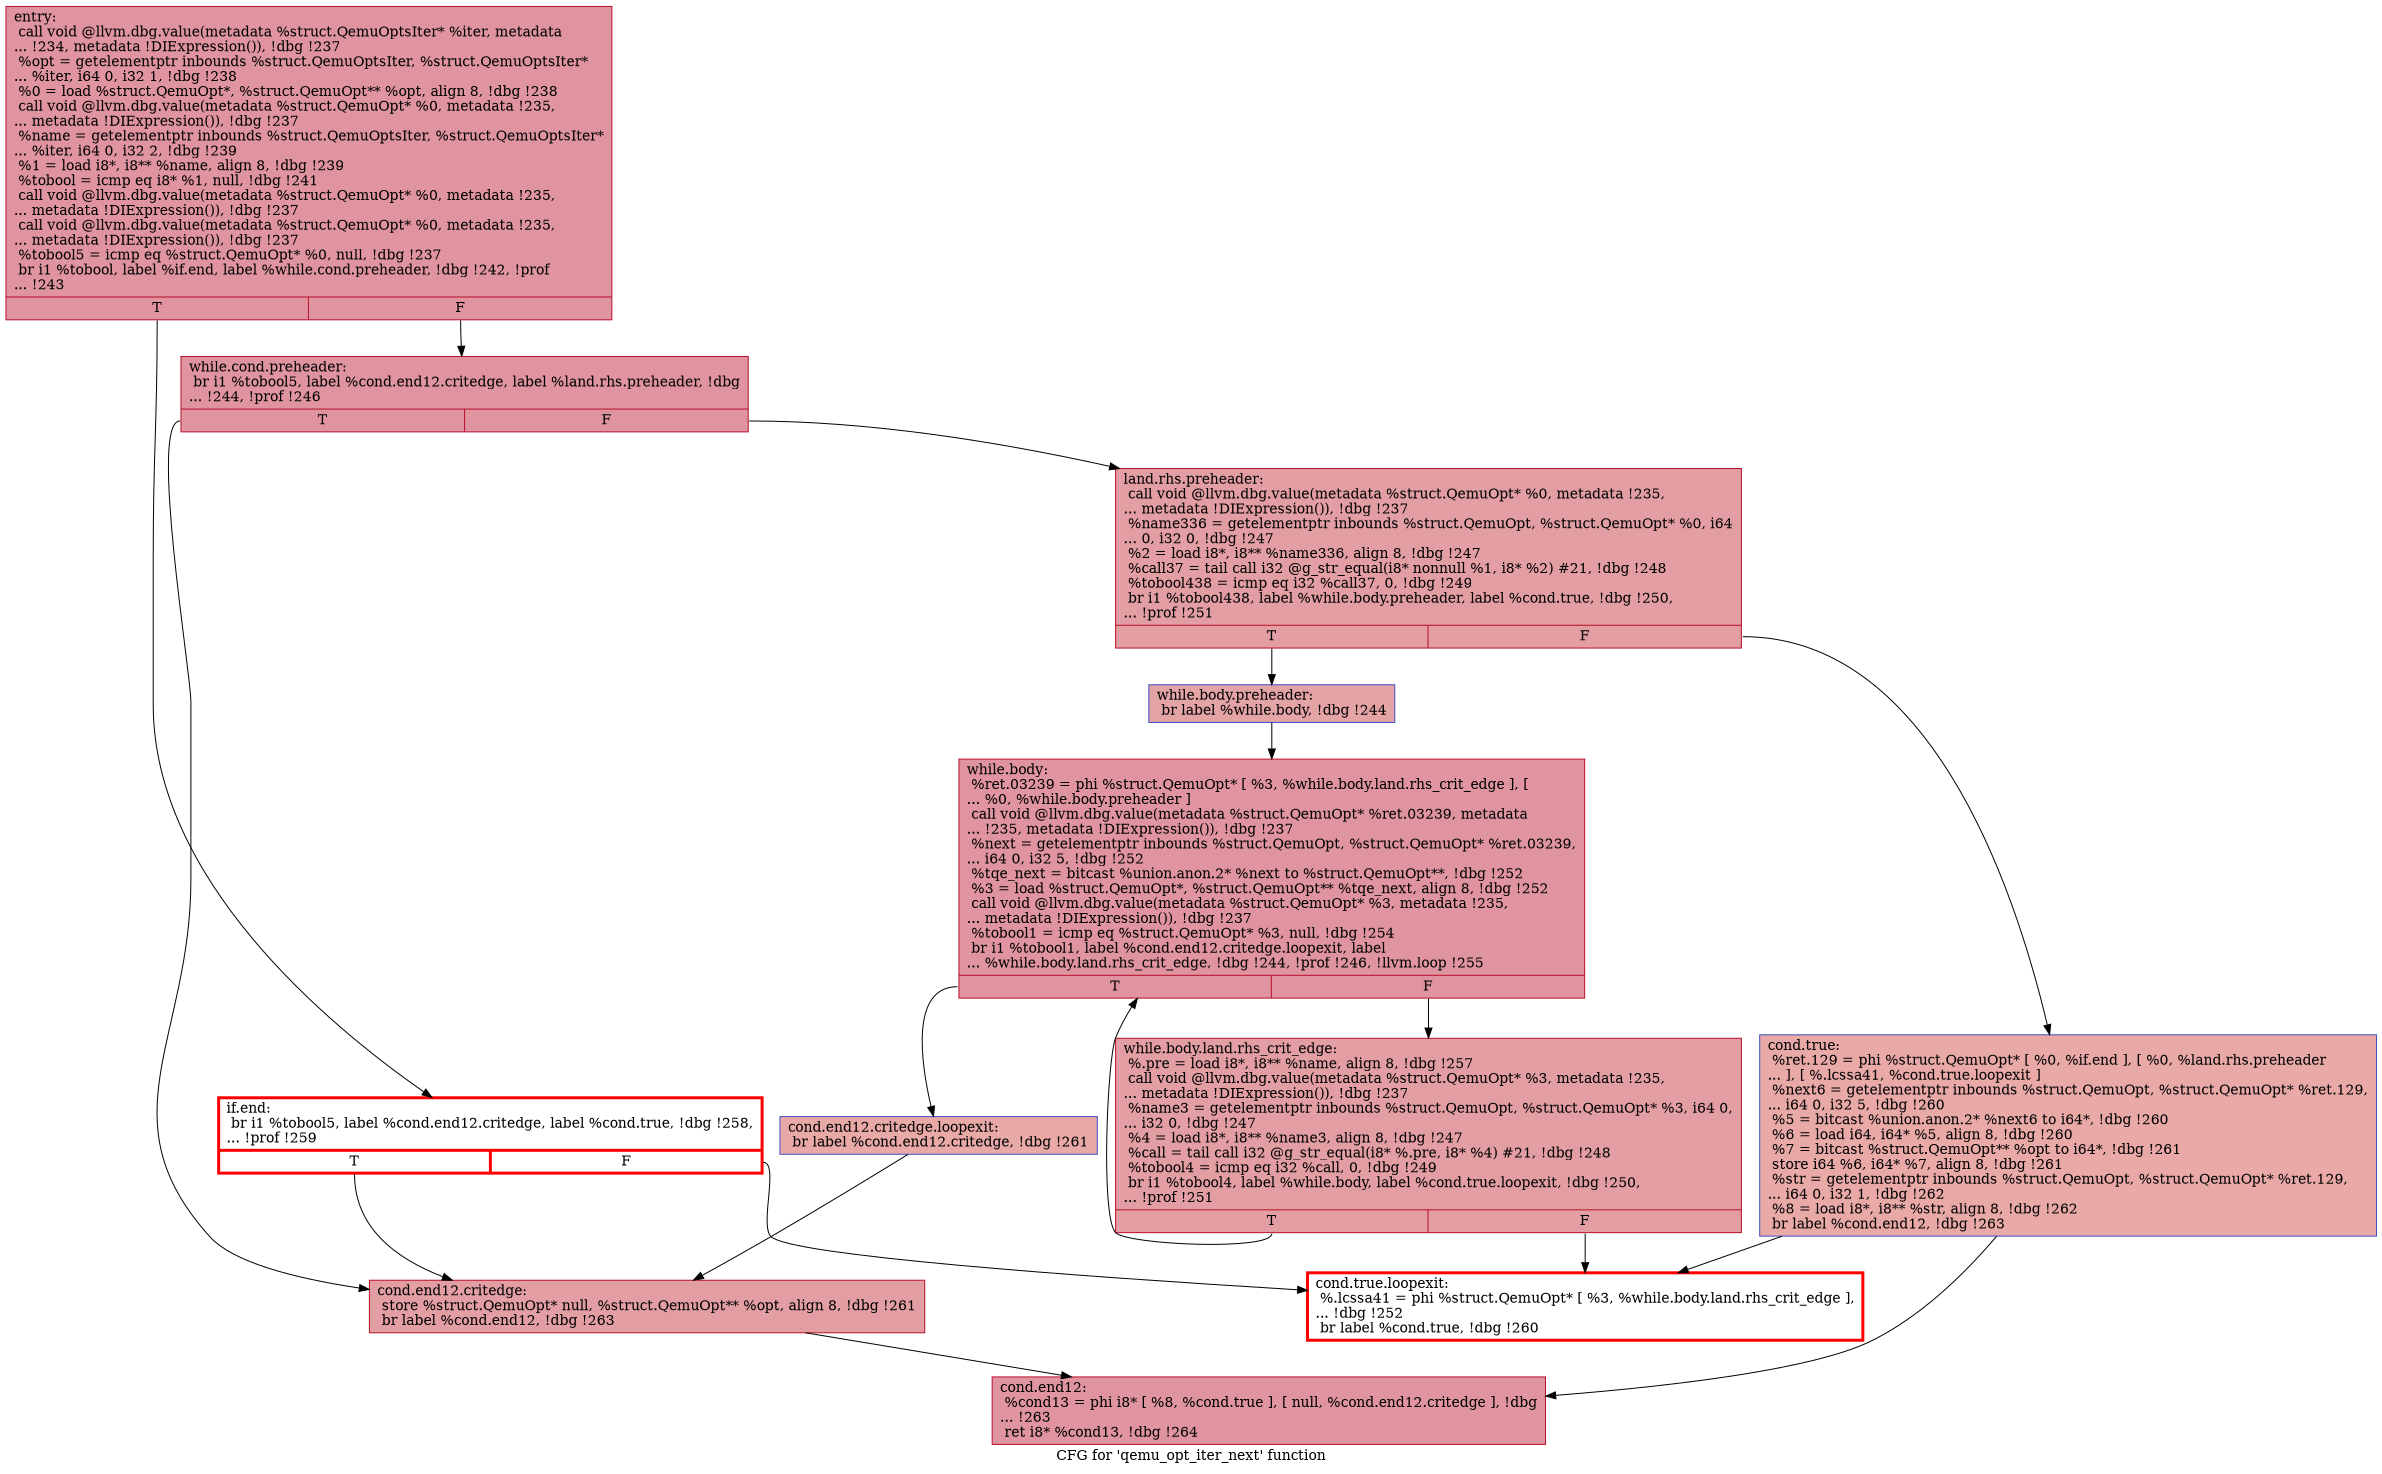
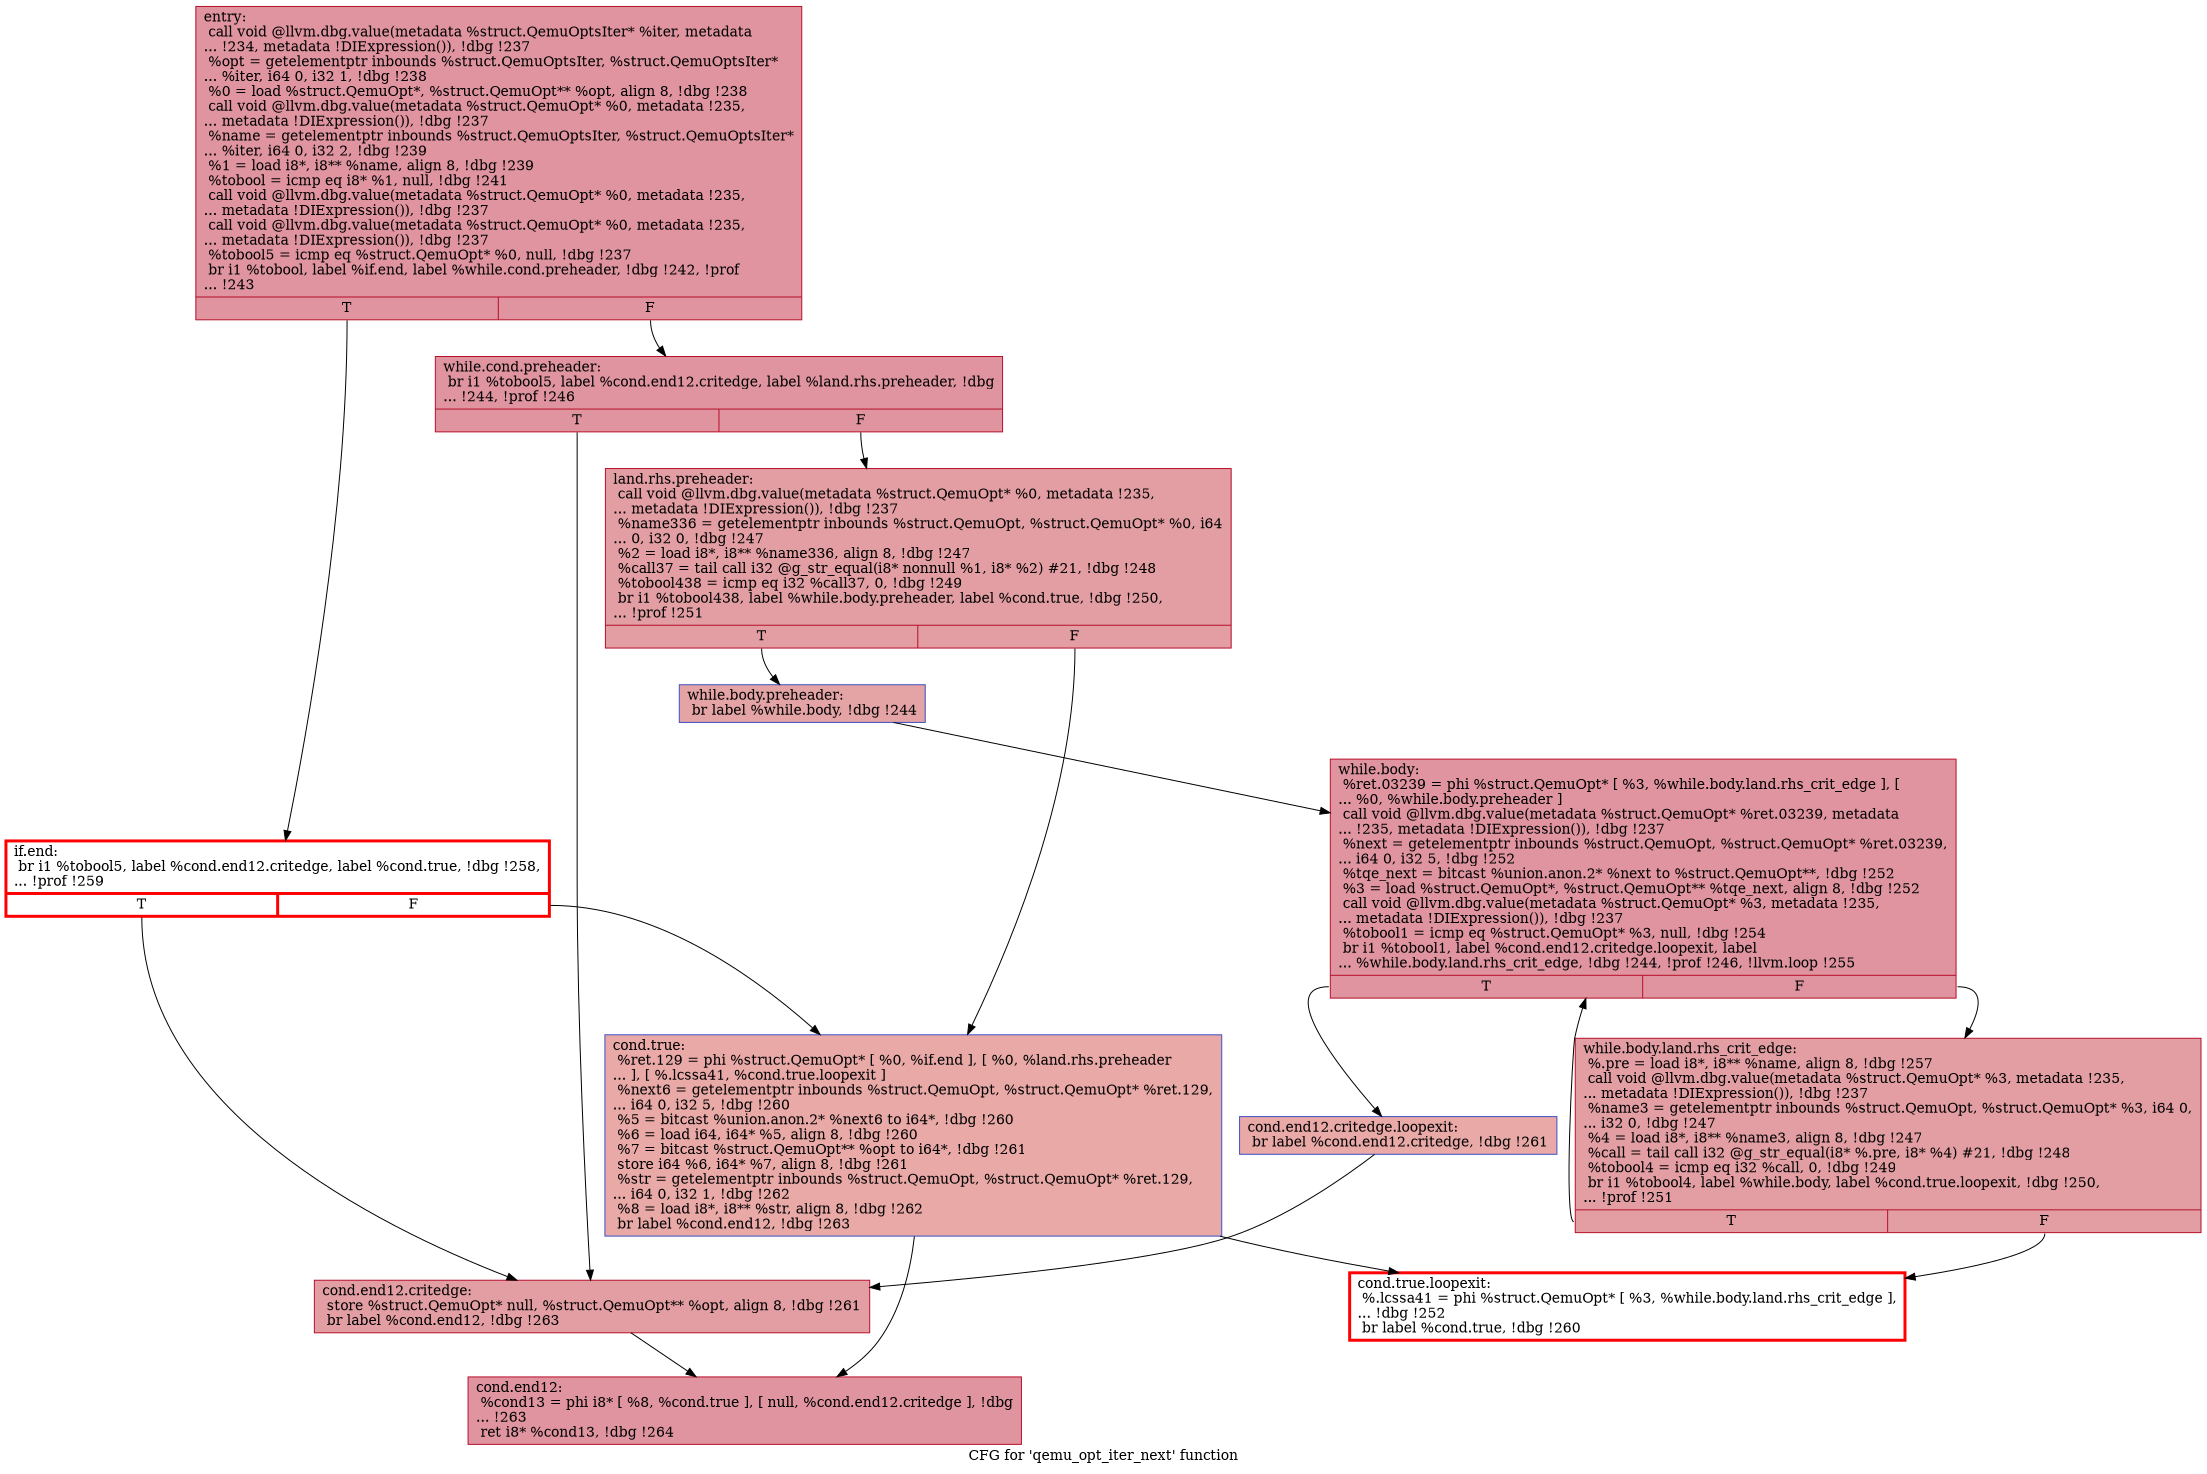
(994, 1268) -> (692, 943)
